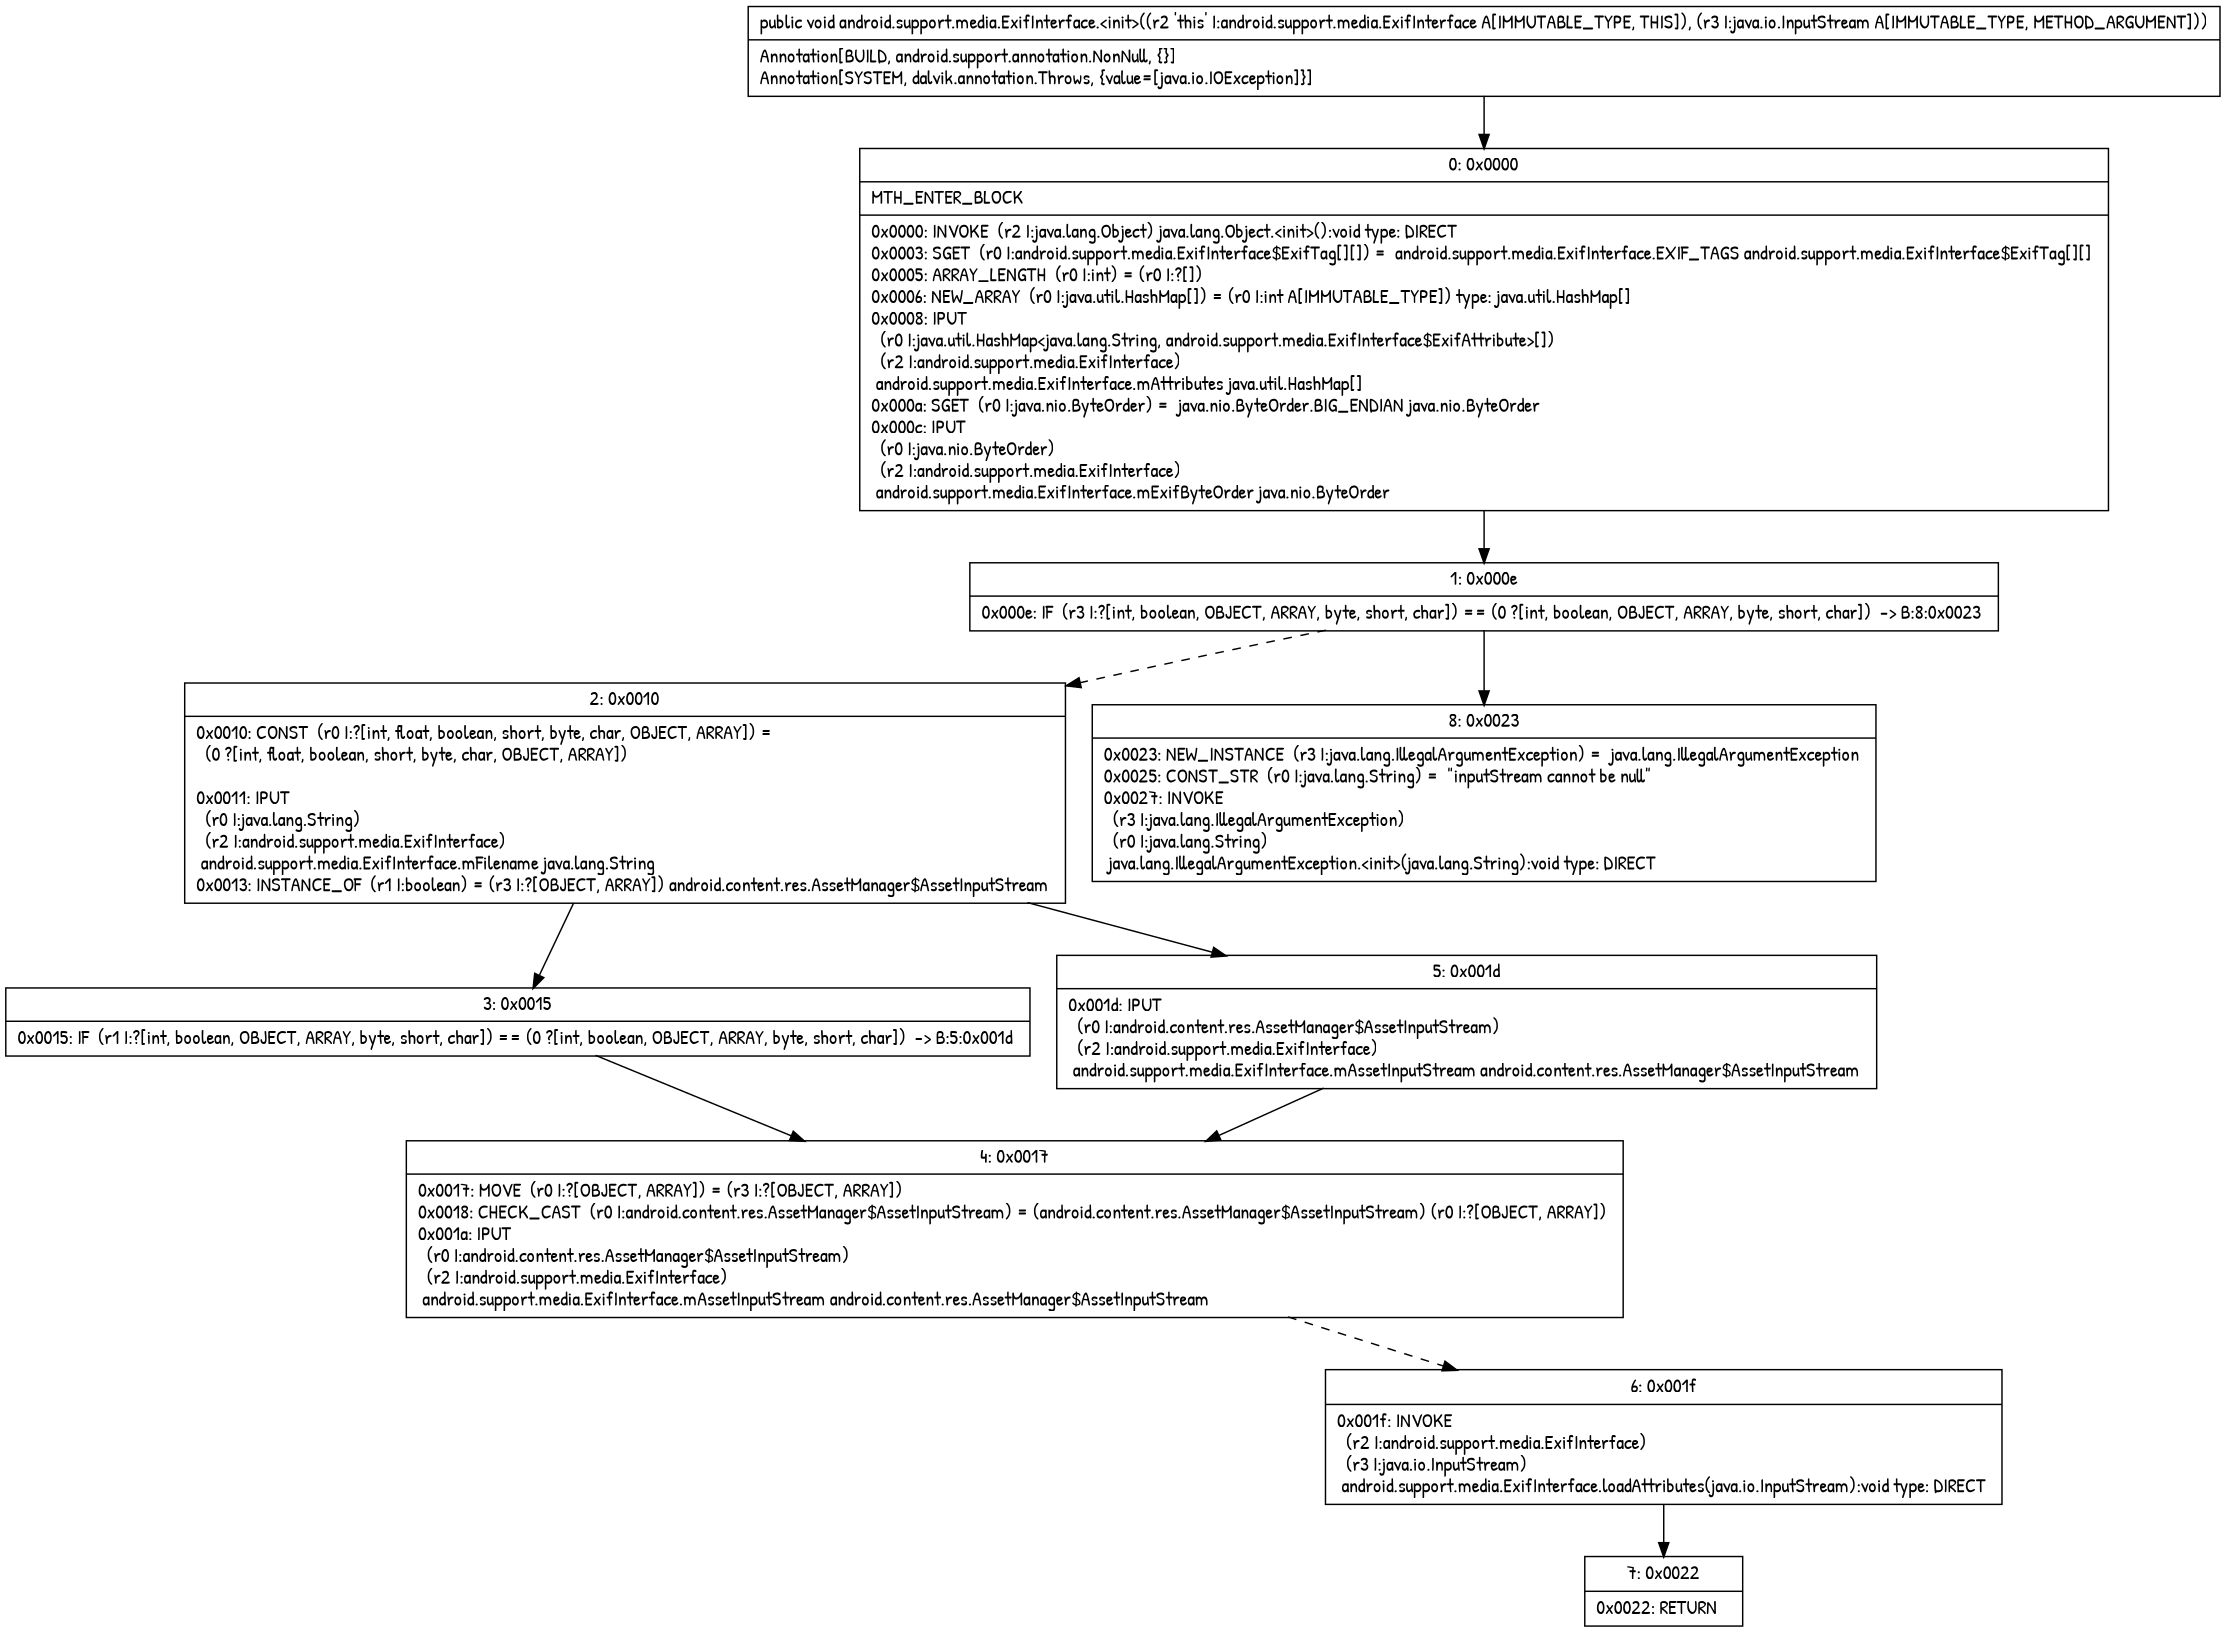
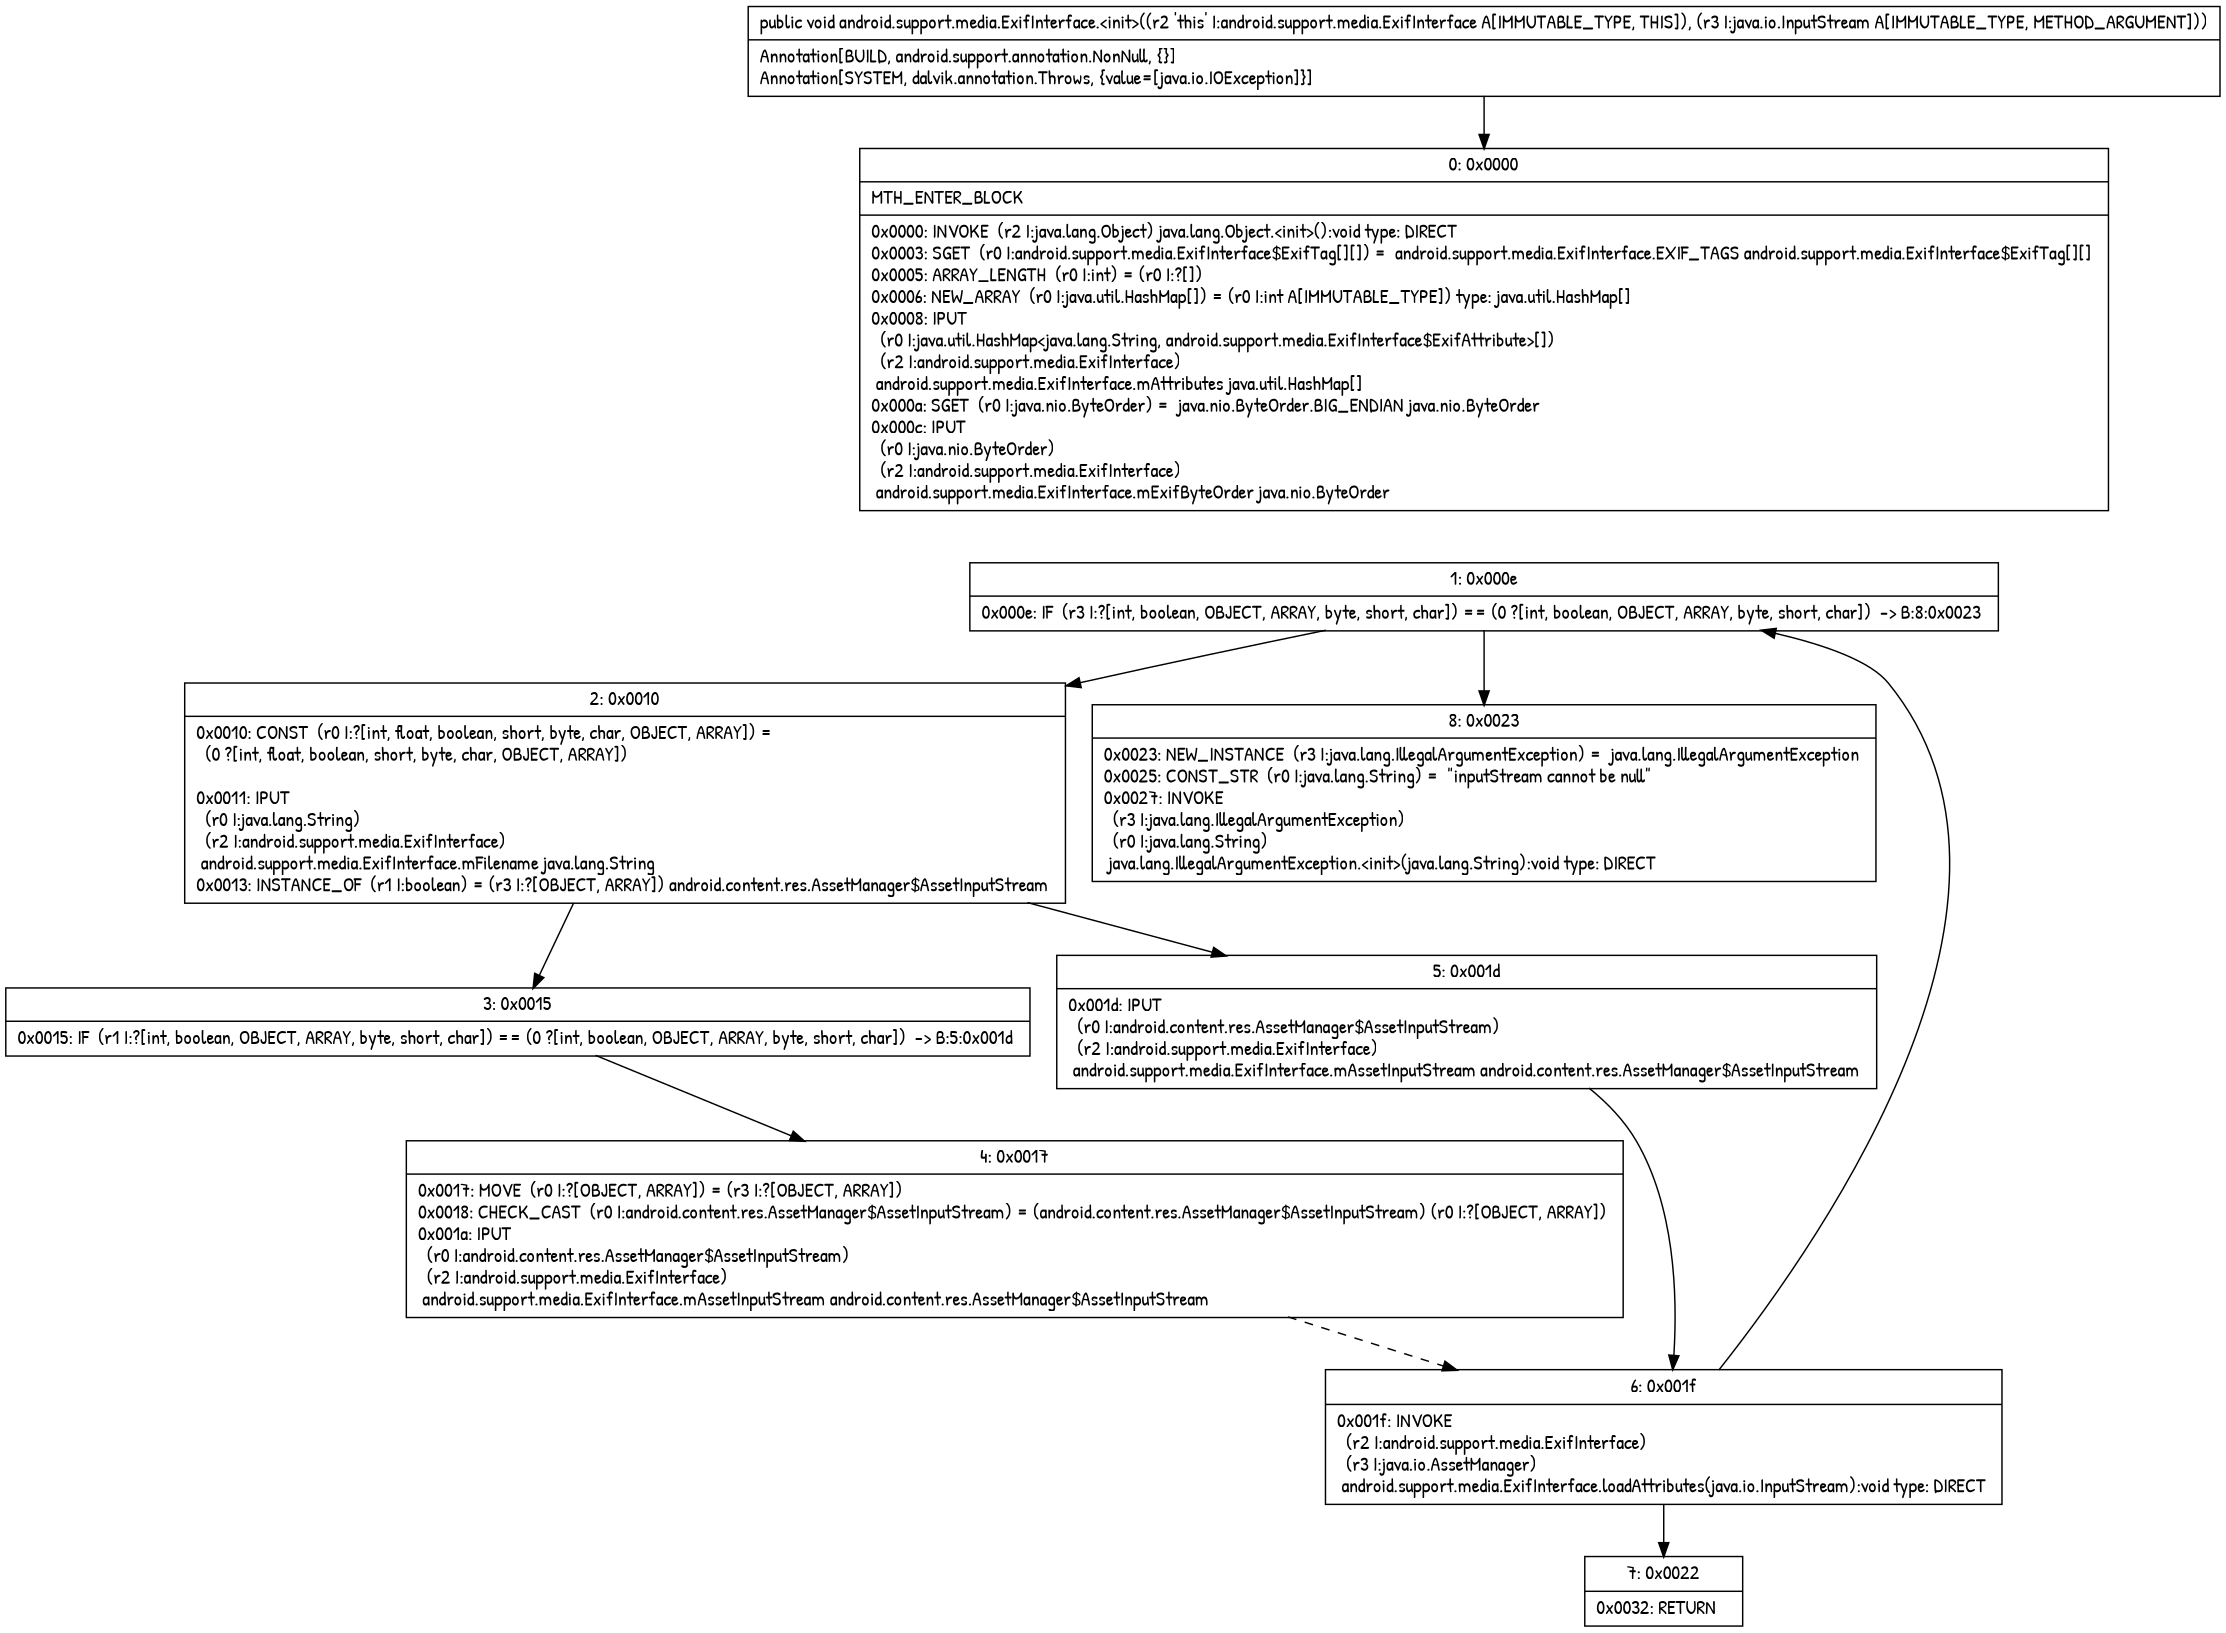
(1484, 529) -> (1930, 985)
(1203, 656) -> (1203, 656)
(1271, 1112) -> (1663, 1210)
(1433, 1465) -> (1438, 1465)
(1664, 1608) -> (1663, 1608)
